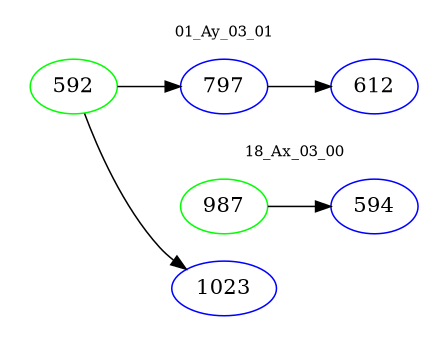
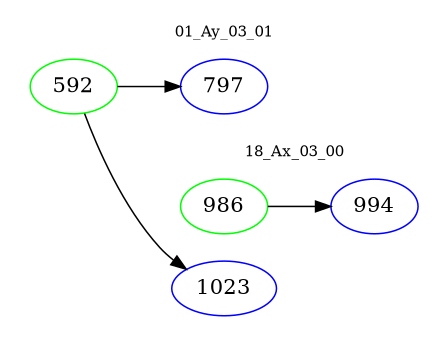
(374, 87) -> none
(224, 206) -> (224, 206)
(374, 206) -> (374, 206)
